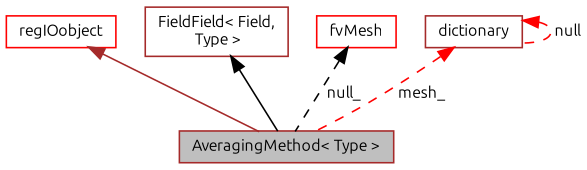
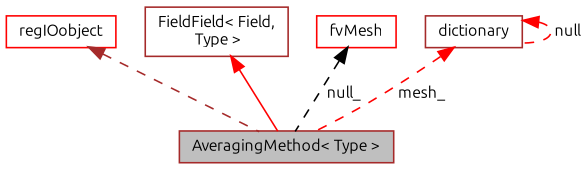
(181, 93) -> (181, 93)
(259, 100) -> (259, 100)
